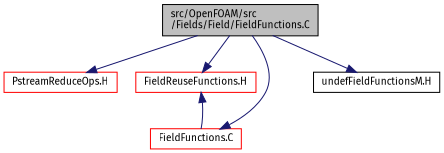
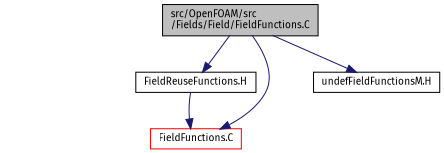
(61, 82) -> none
(196, 82) -> (196, 82)
(203, 116) -> (189, 106)
